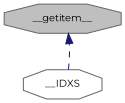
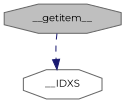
(69, 57) -> (56, 46)
